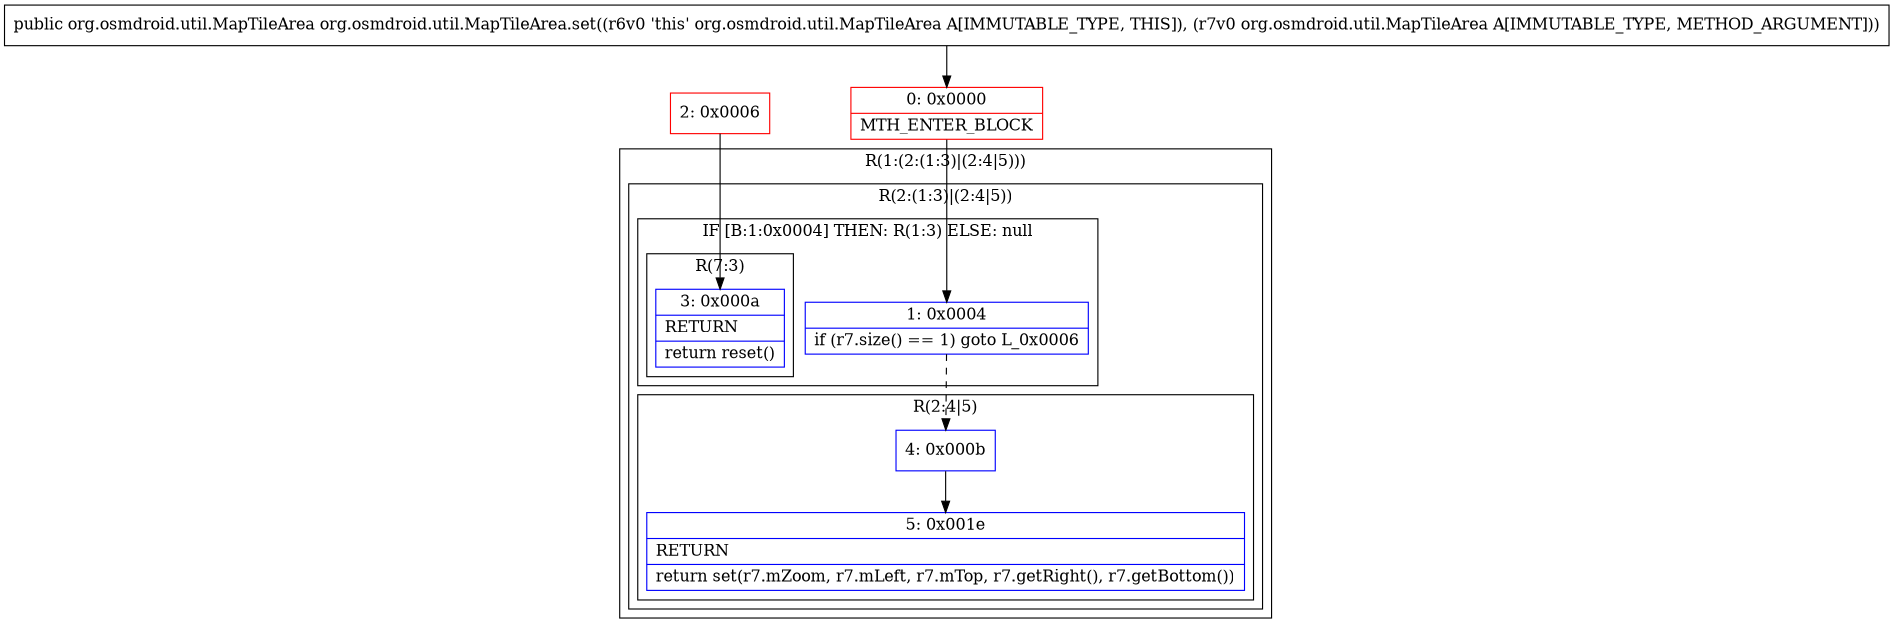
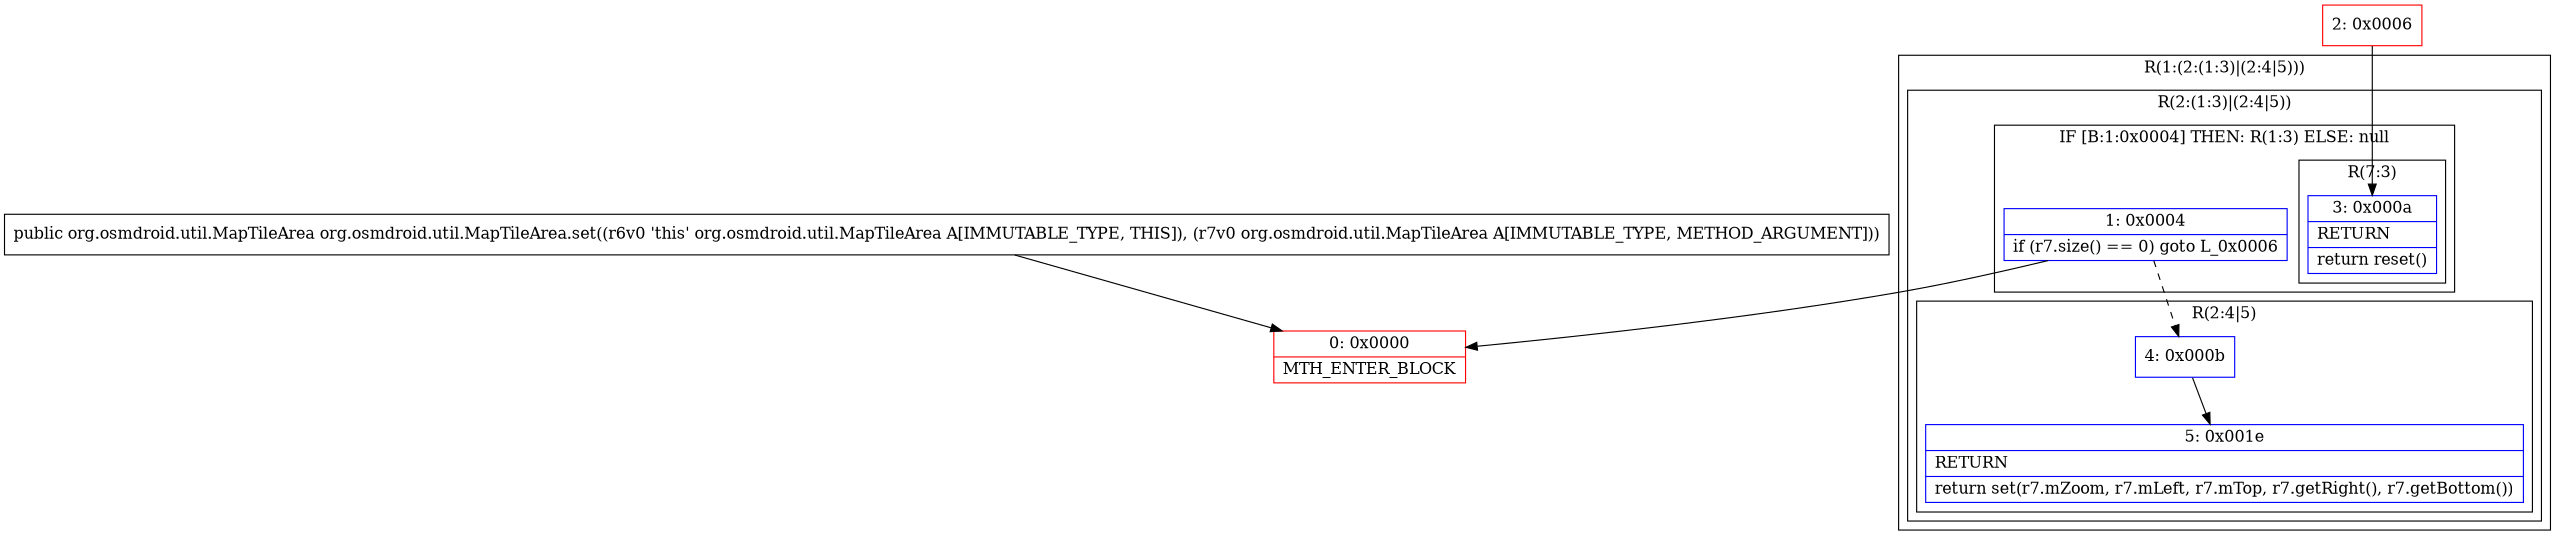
(947, 211) -> (1764, 313)
(947, 341) -> (2146, 247)
